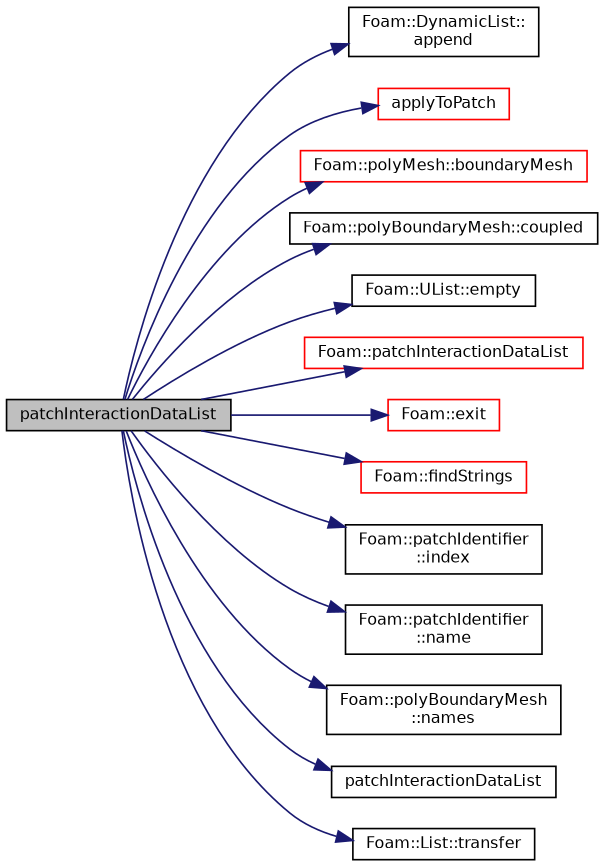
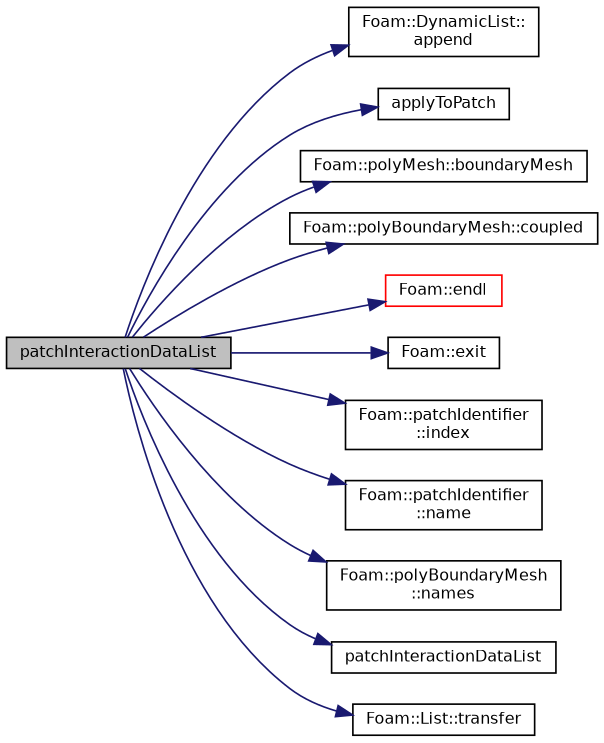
(444, 104) -> (444, 104)
(444, 166) -> (444, 166)
(444, 291) -> none
(444, 353) -> (444, 291)
(444, 415) -> (444, 353)
(444, 477) -> none
